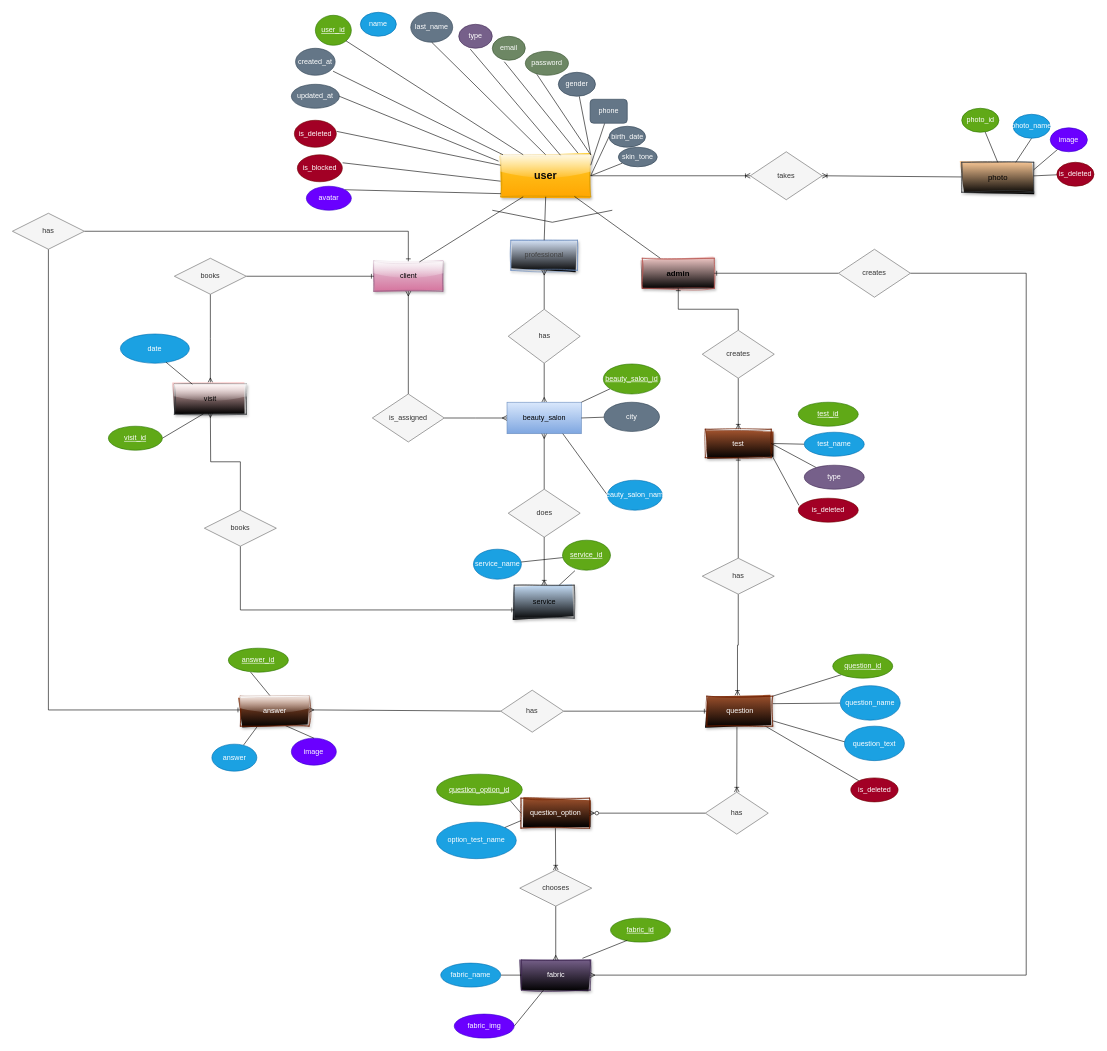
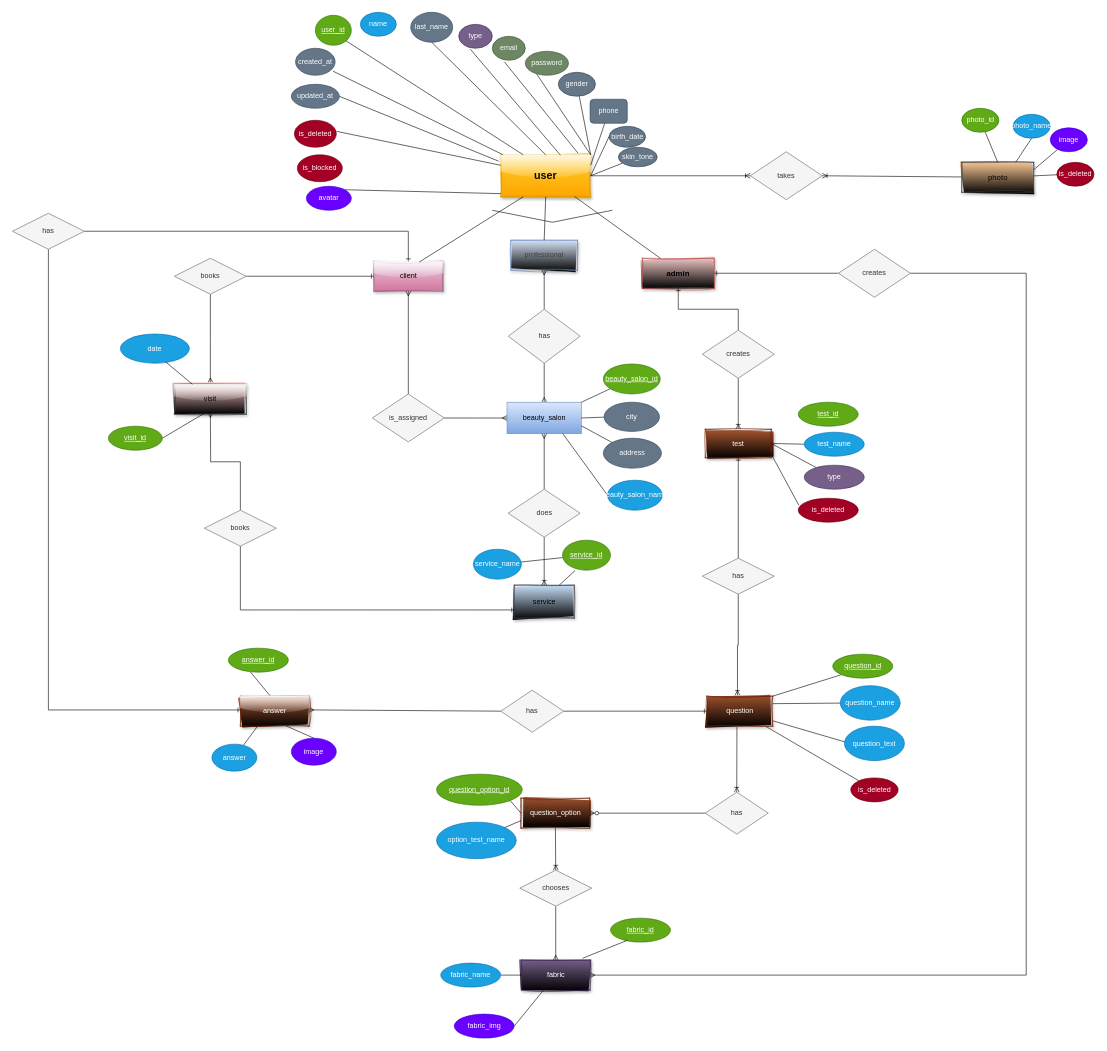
(420, 172) -> none
none -> (597, 434)
none -> (632, 453)
